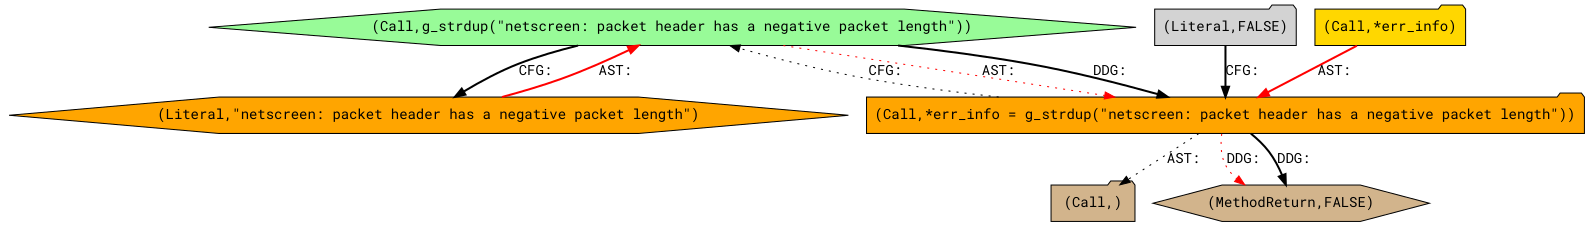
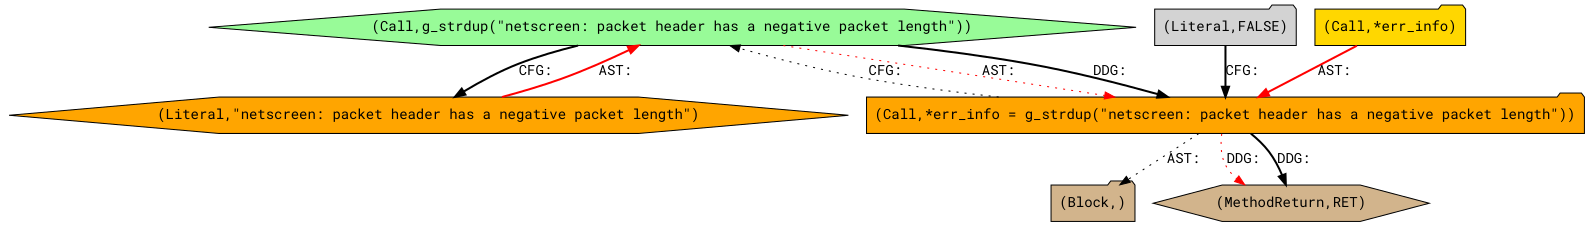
(1093, 203) -> (1093, 203)
(1291, 203) -> (1291, 203)
